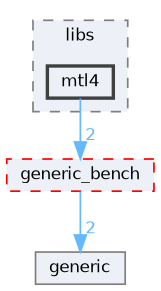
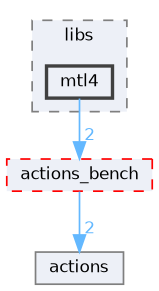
(80, 175) -> (80, 175)
(80, 268) -> (80, 268)
